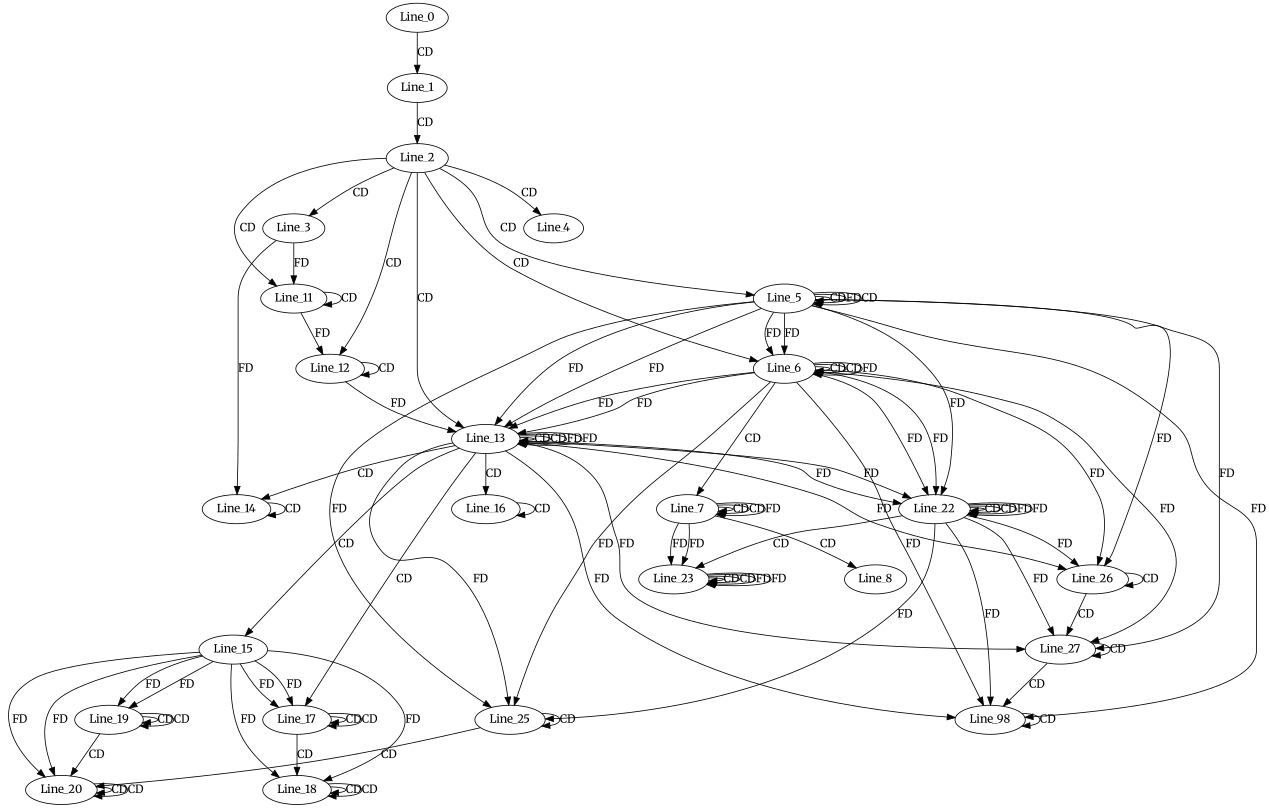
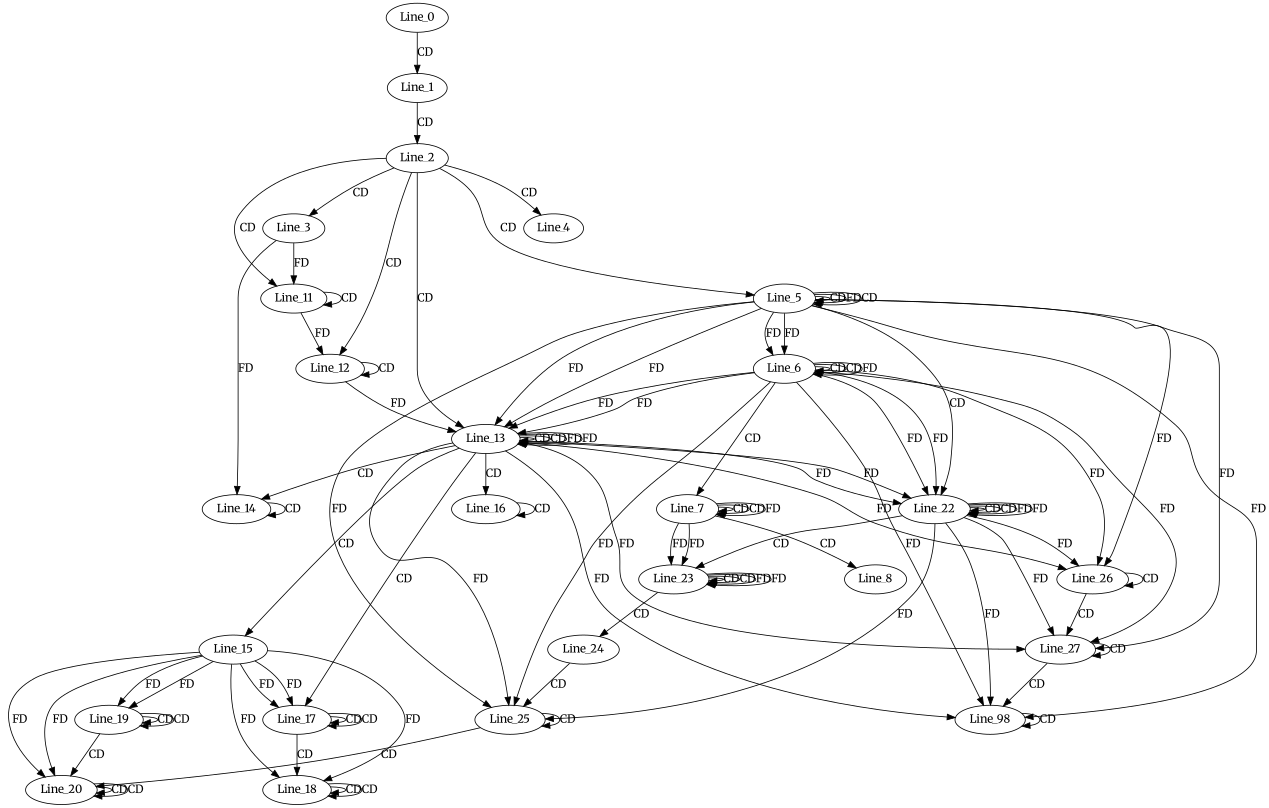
(567, 296) -> none
(958, 404) -> (958, 404)
none -> (583, 650)
